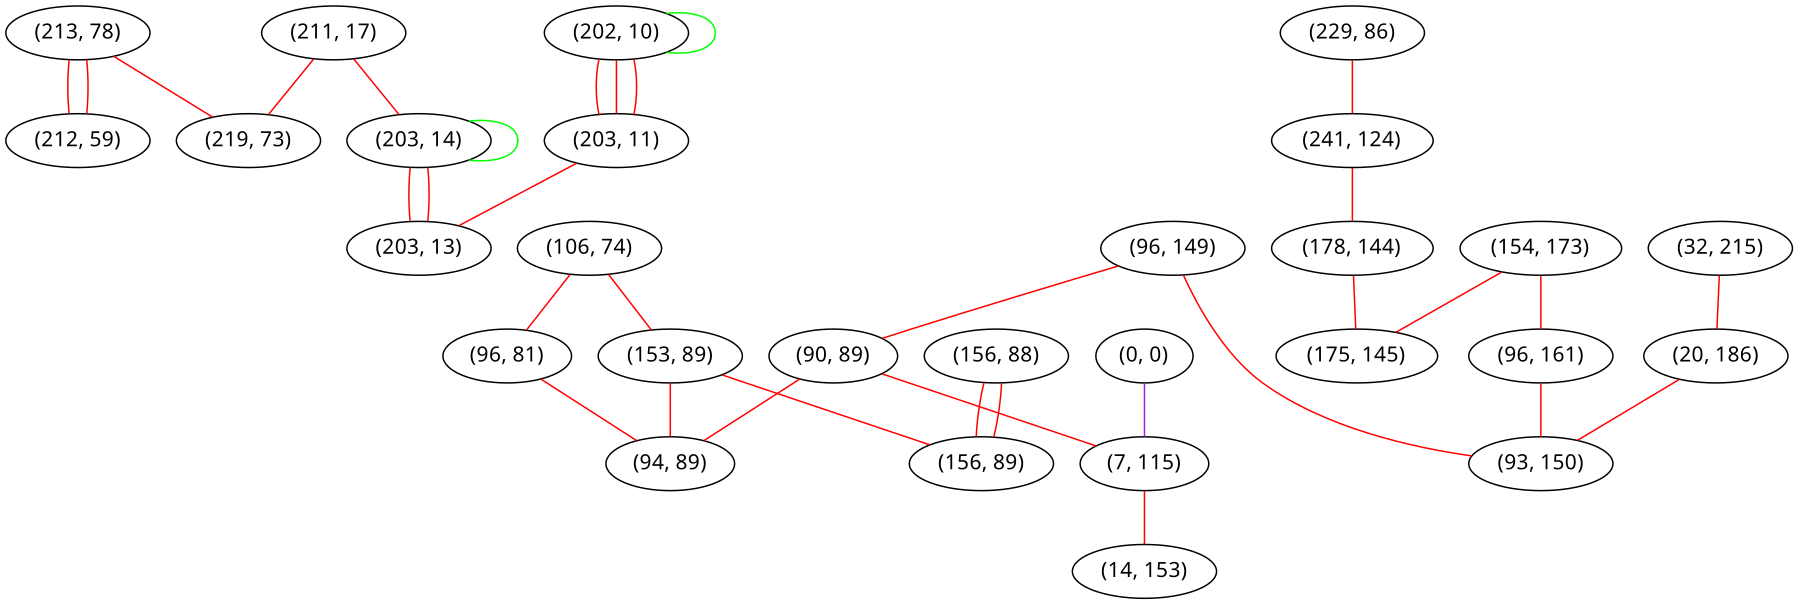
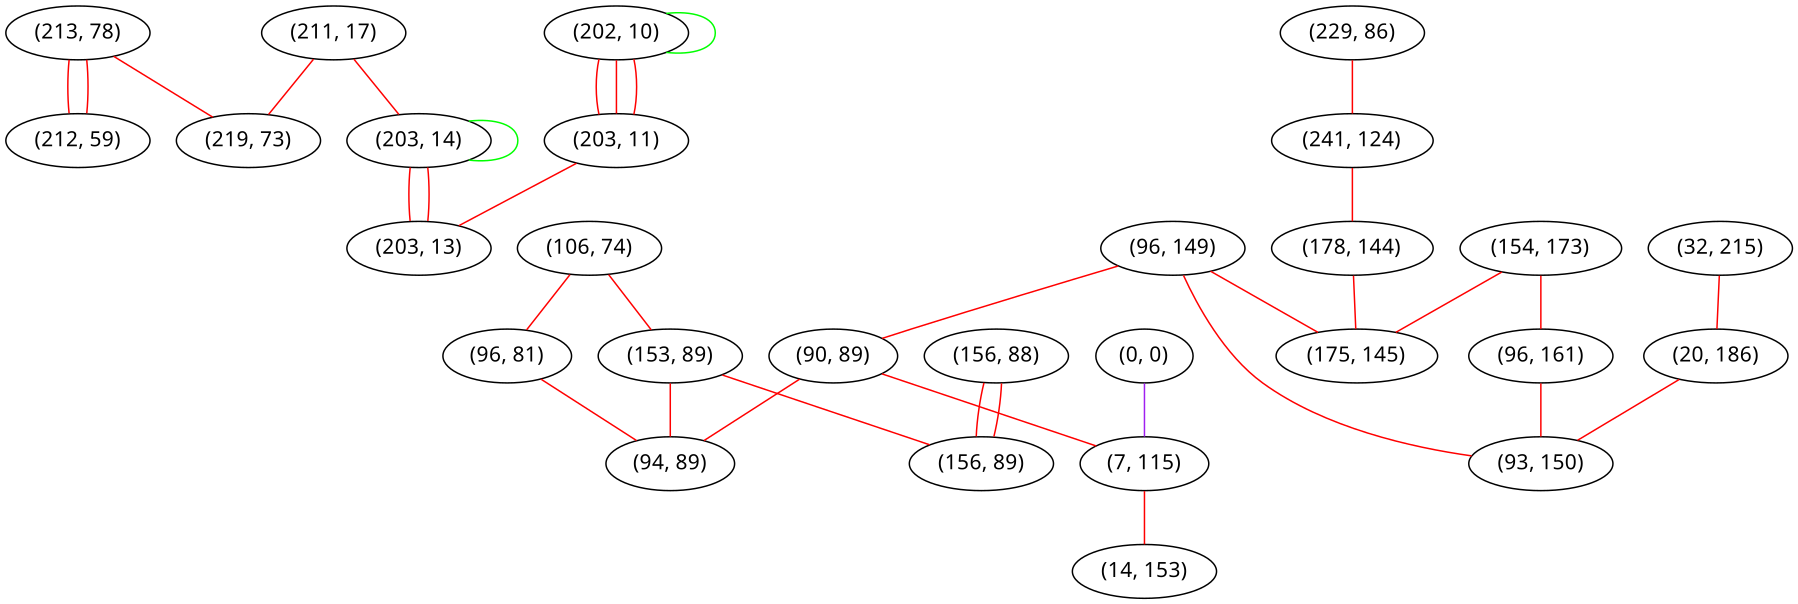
none -> (1264, 302)
